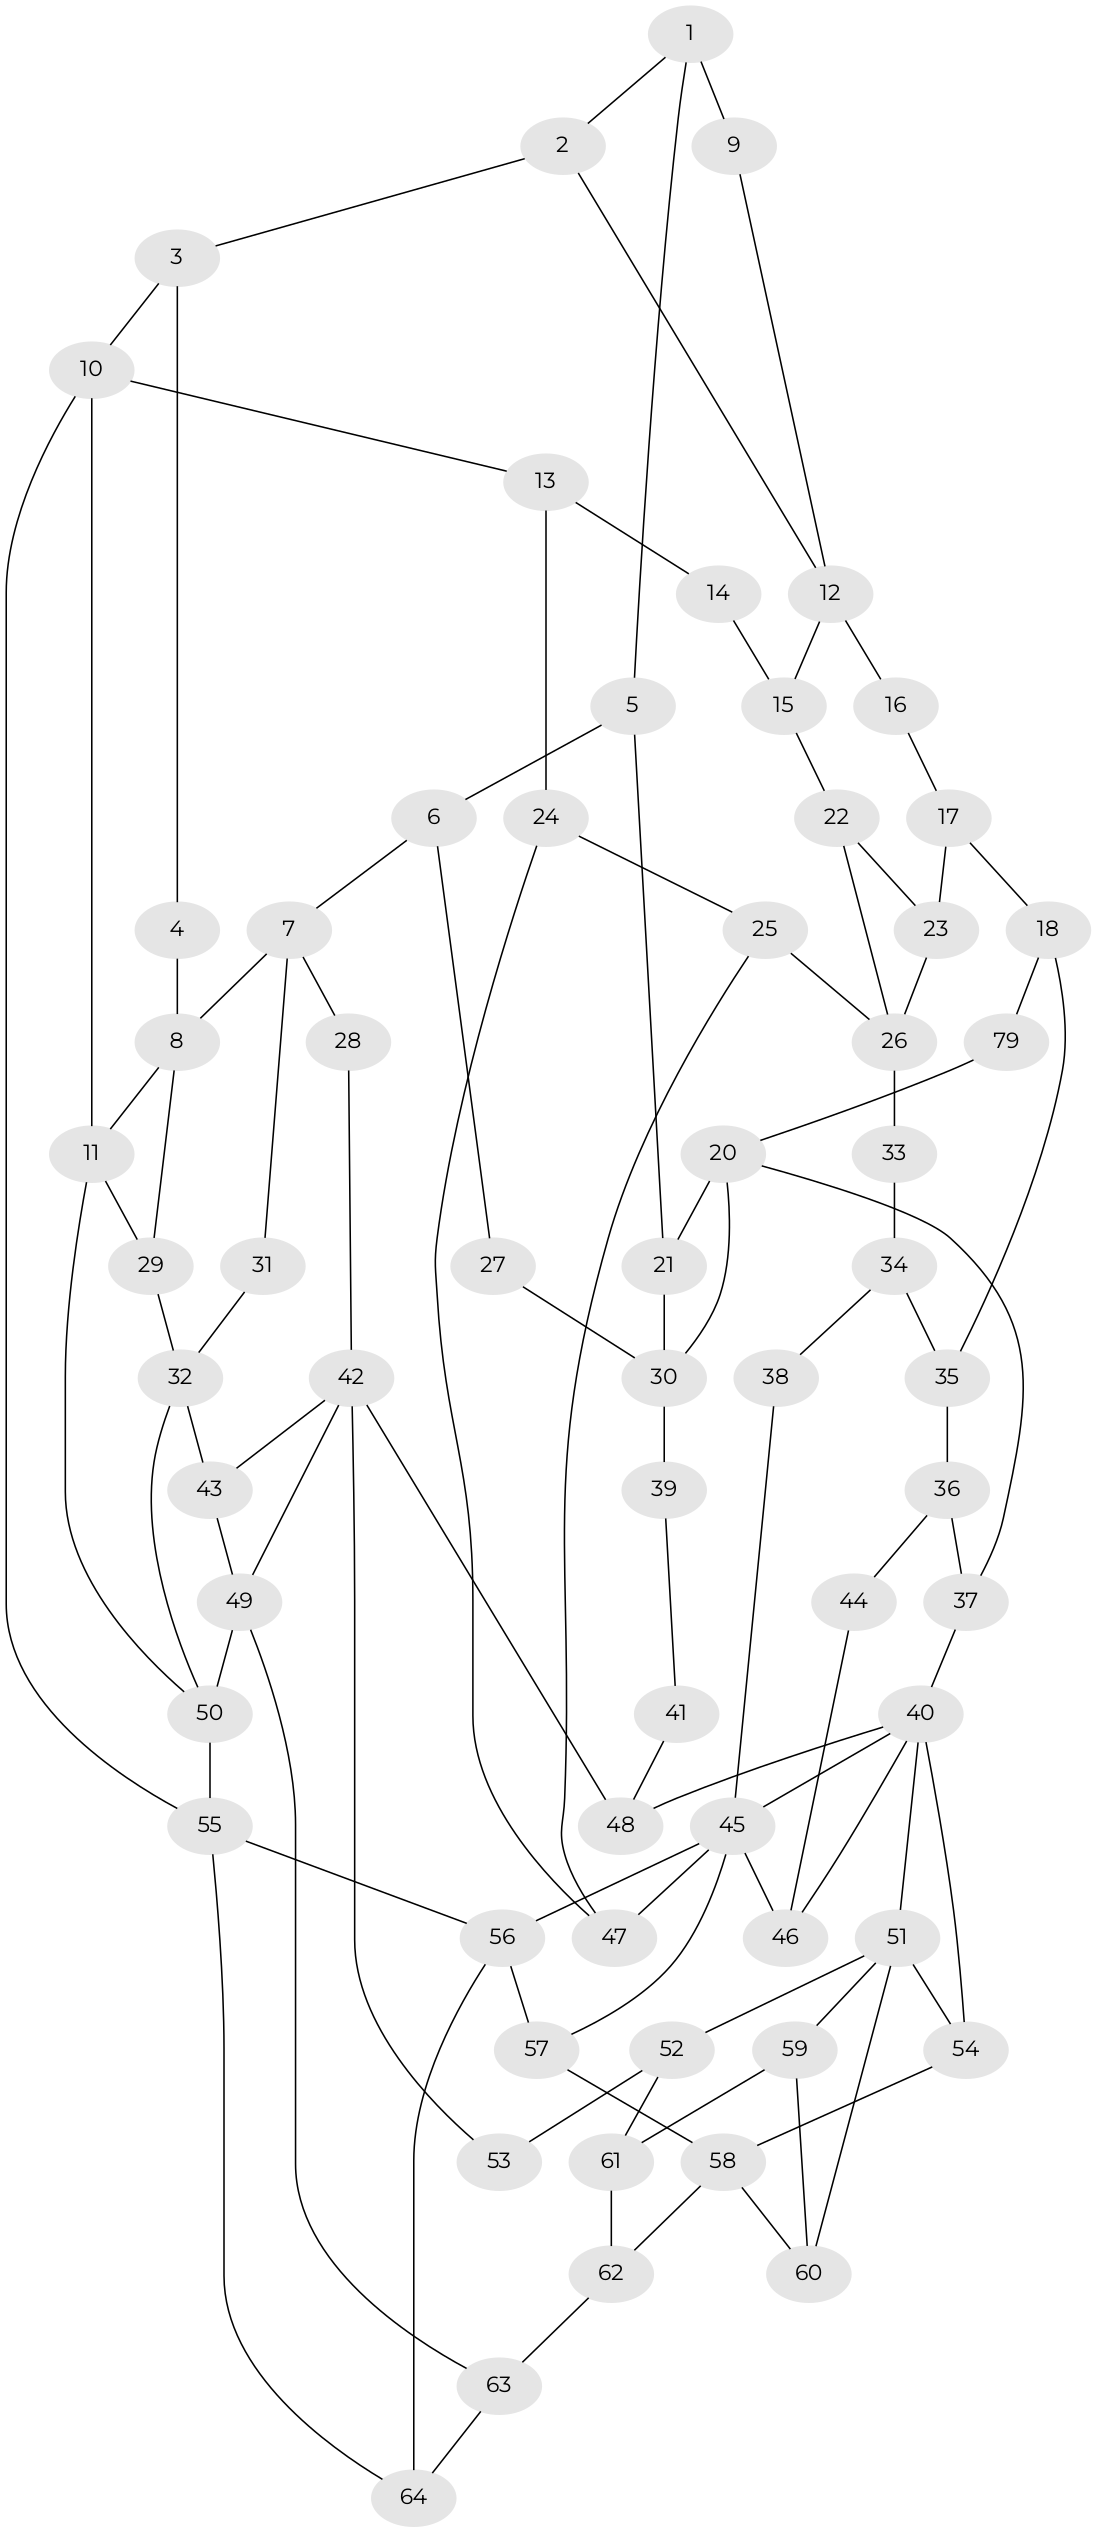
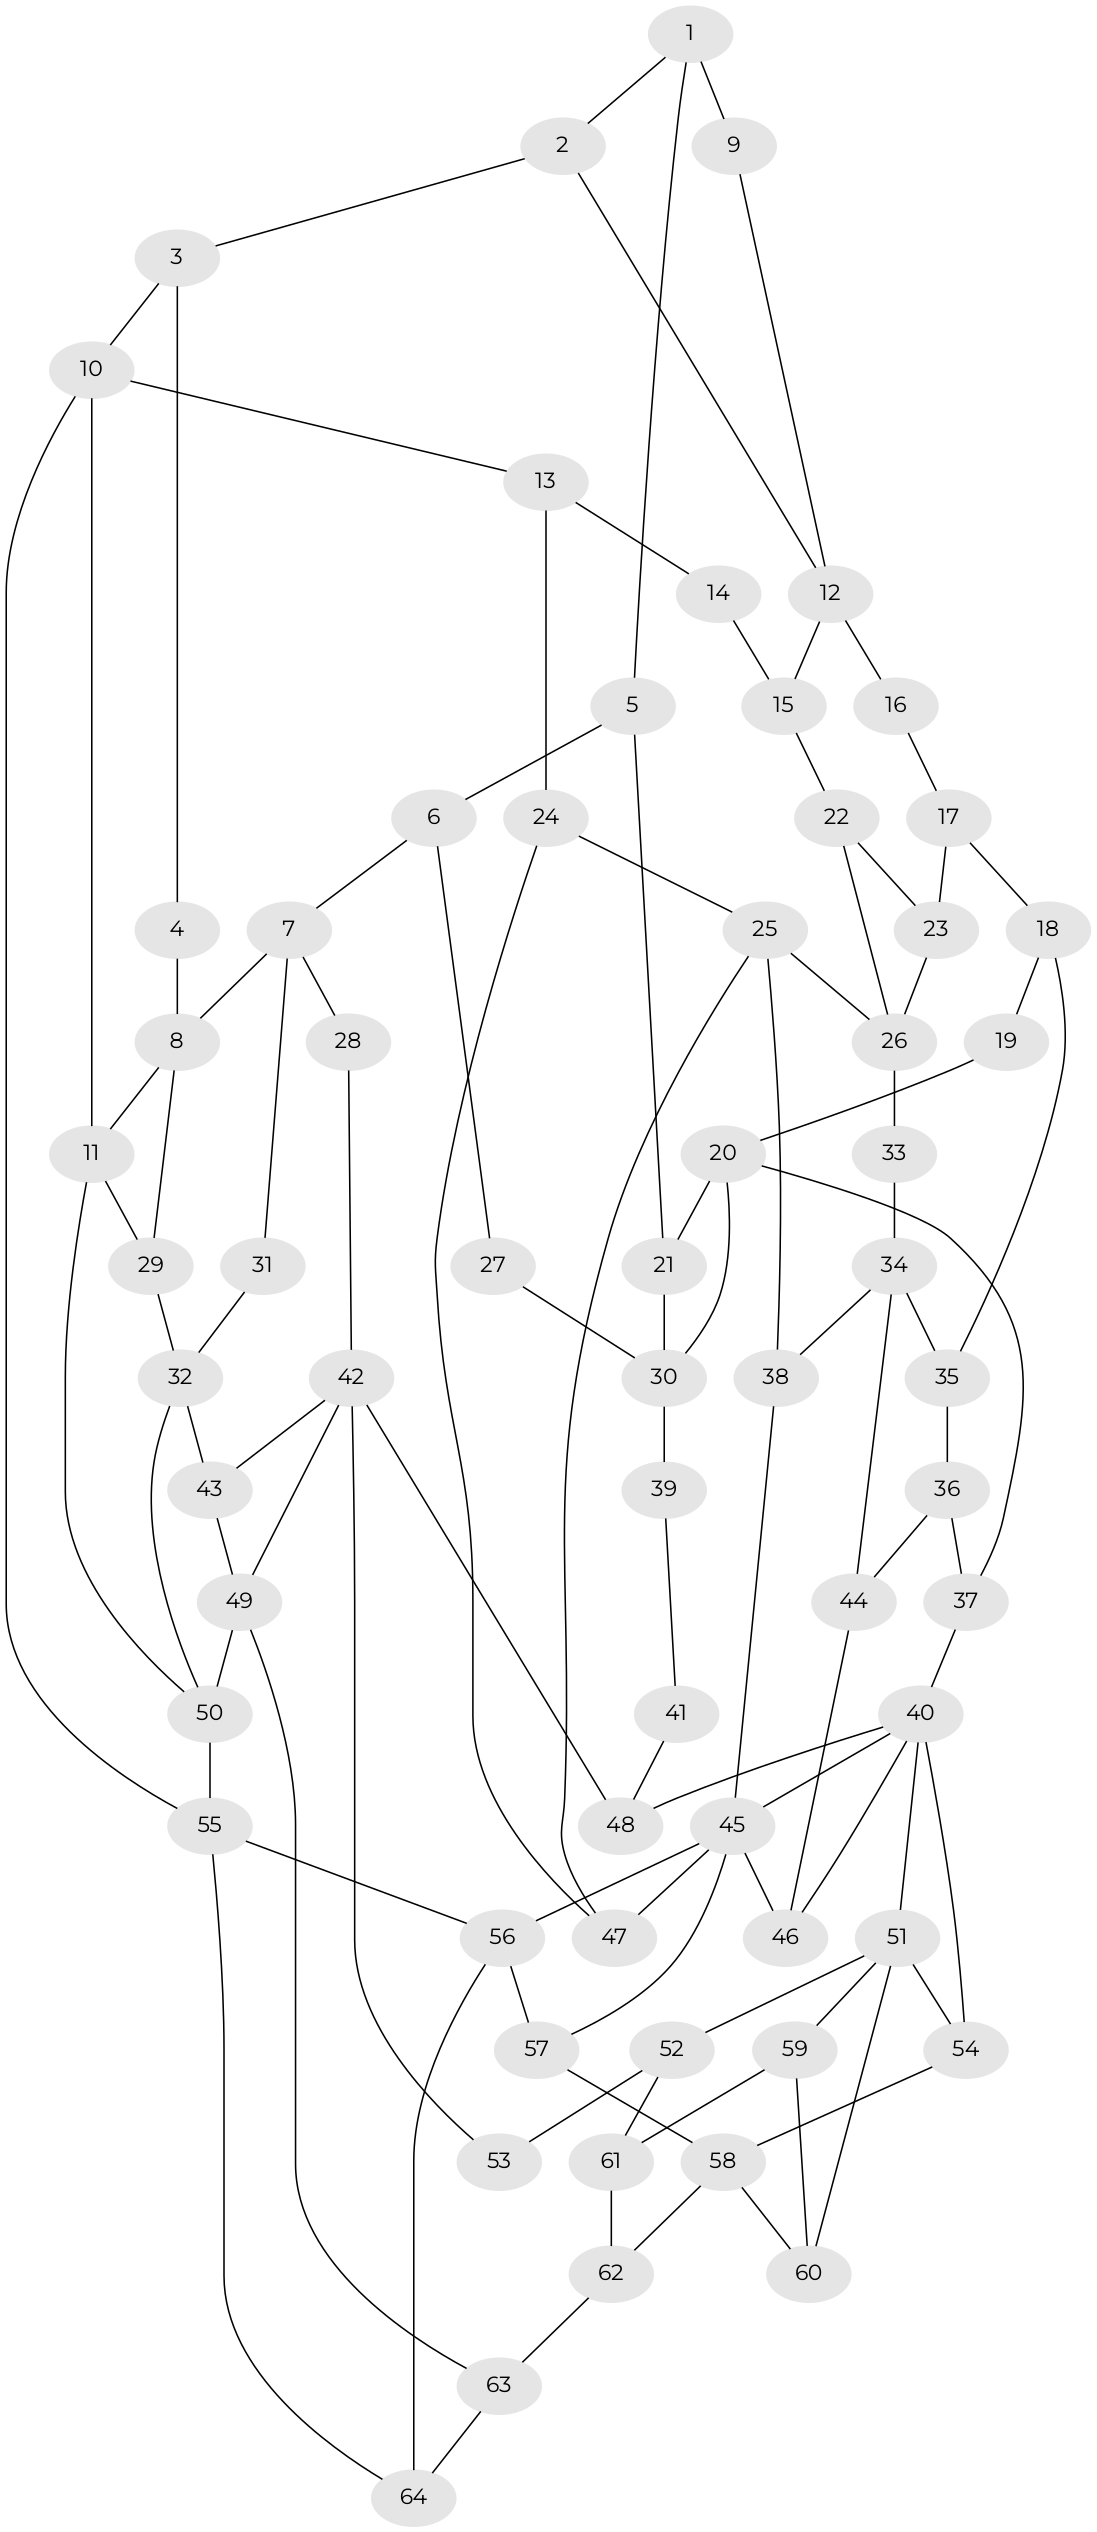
(1006, 1042) -> (1006, 1042)
none -> (780, 1154)
none -> (874, 1434)
